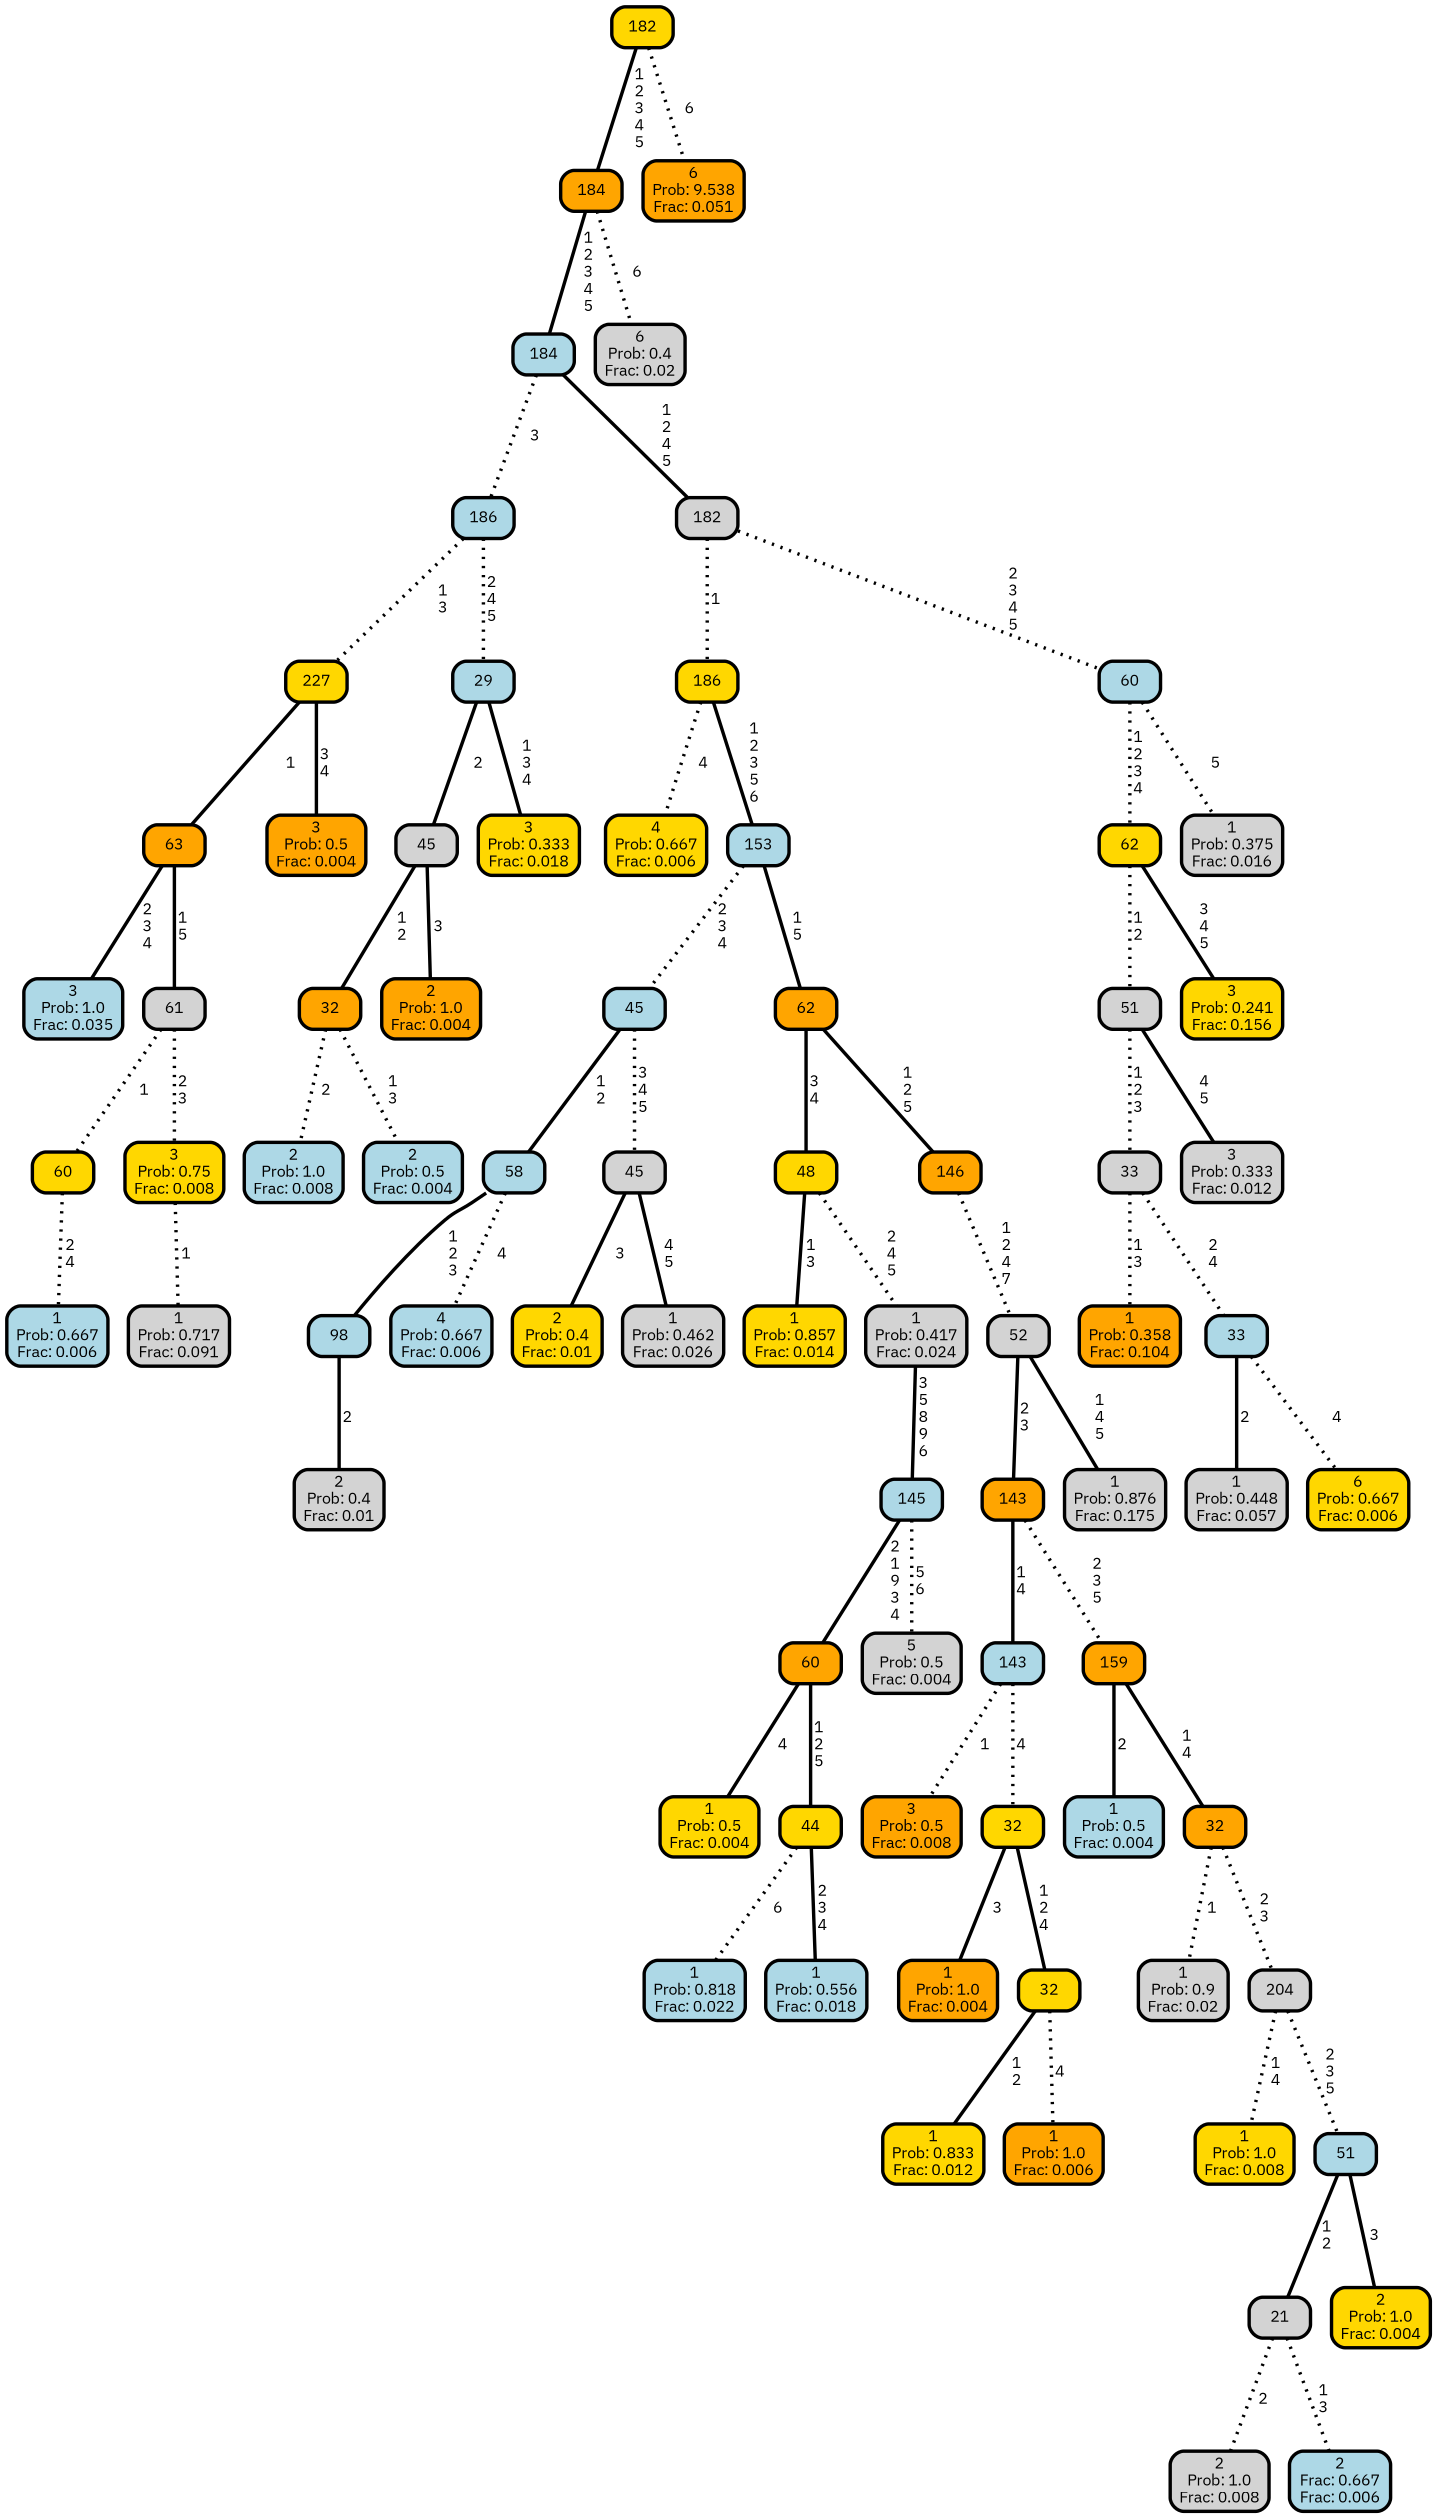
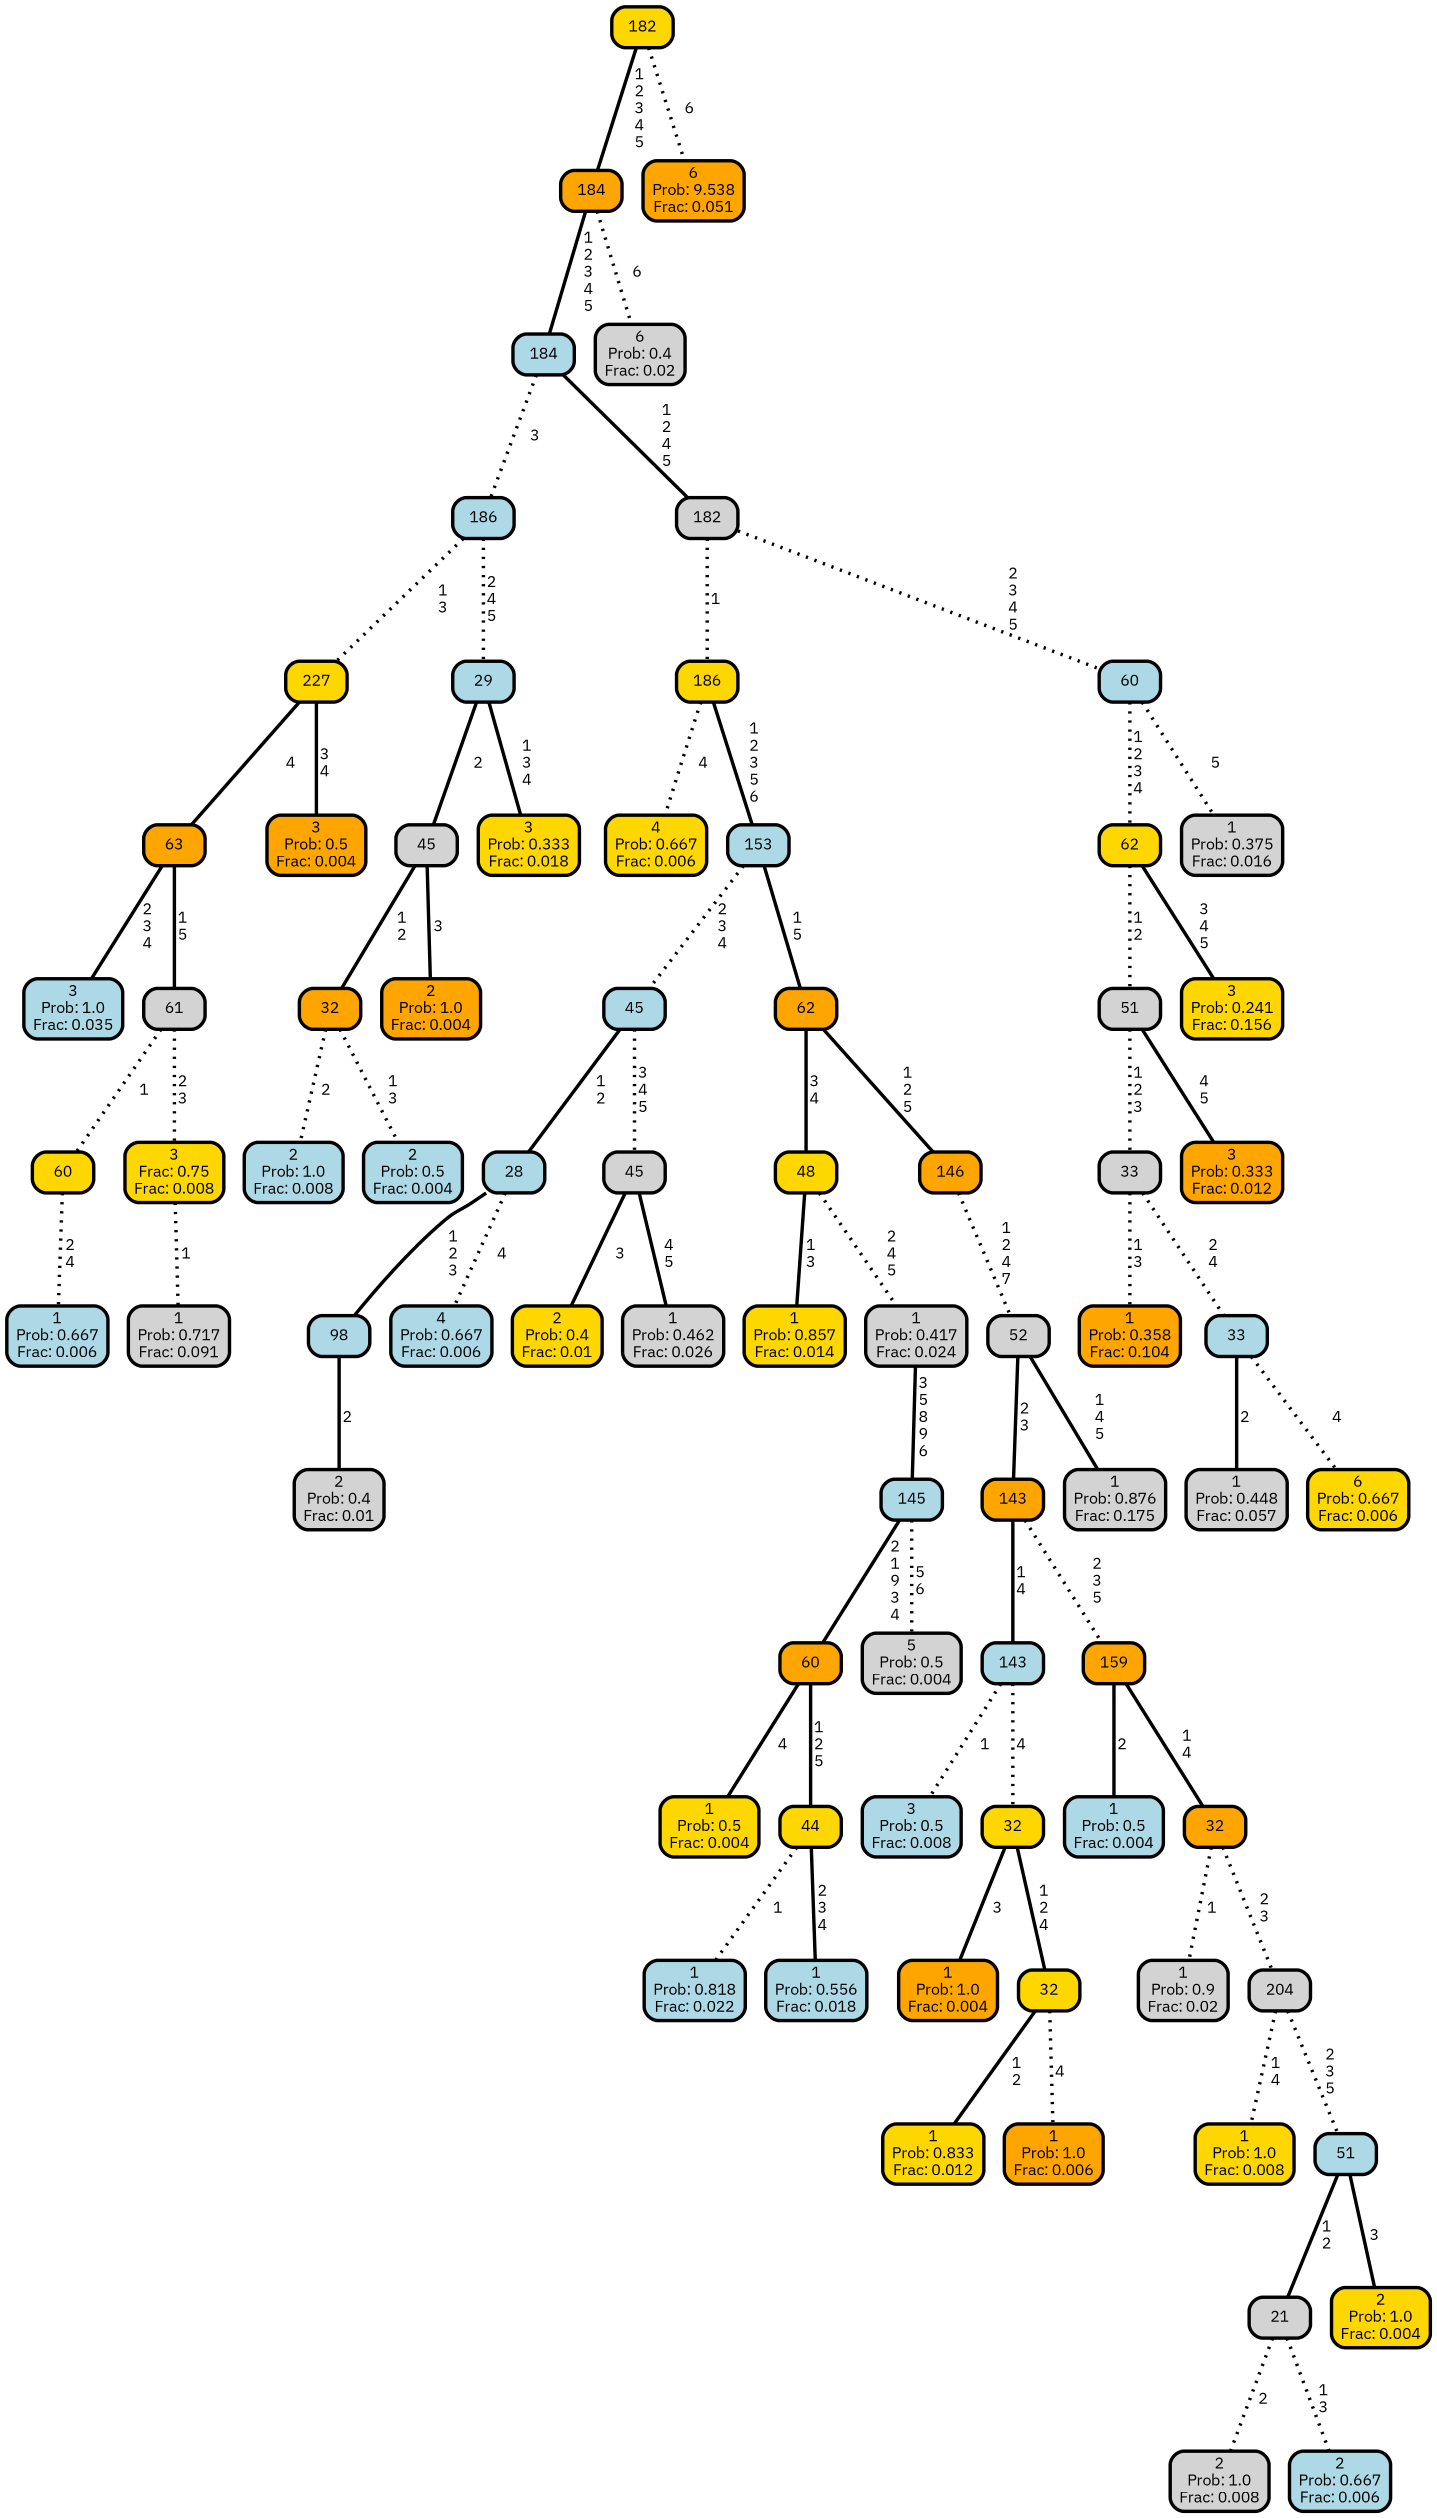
(289, 763) -> (289, 763)
(174, 1172) -> (174, 1172)
(514, 1172) -> (514, 1172)
(1232, 1172) -> (1232, 1172)
(912, 1827) -> (912, 1827)
(777, 1909) -> (777, 1909)
(1340, 2481) -> (1340, 2481)
